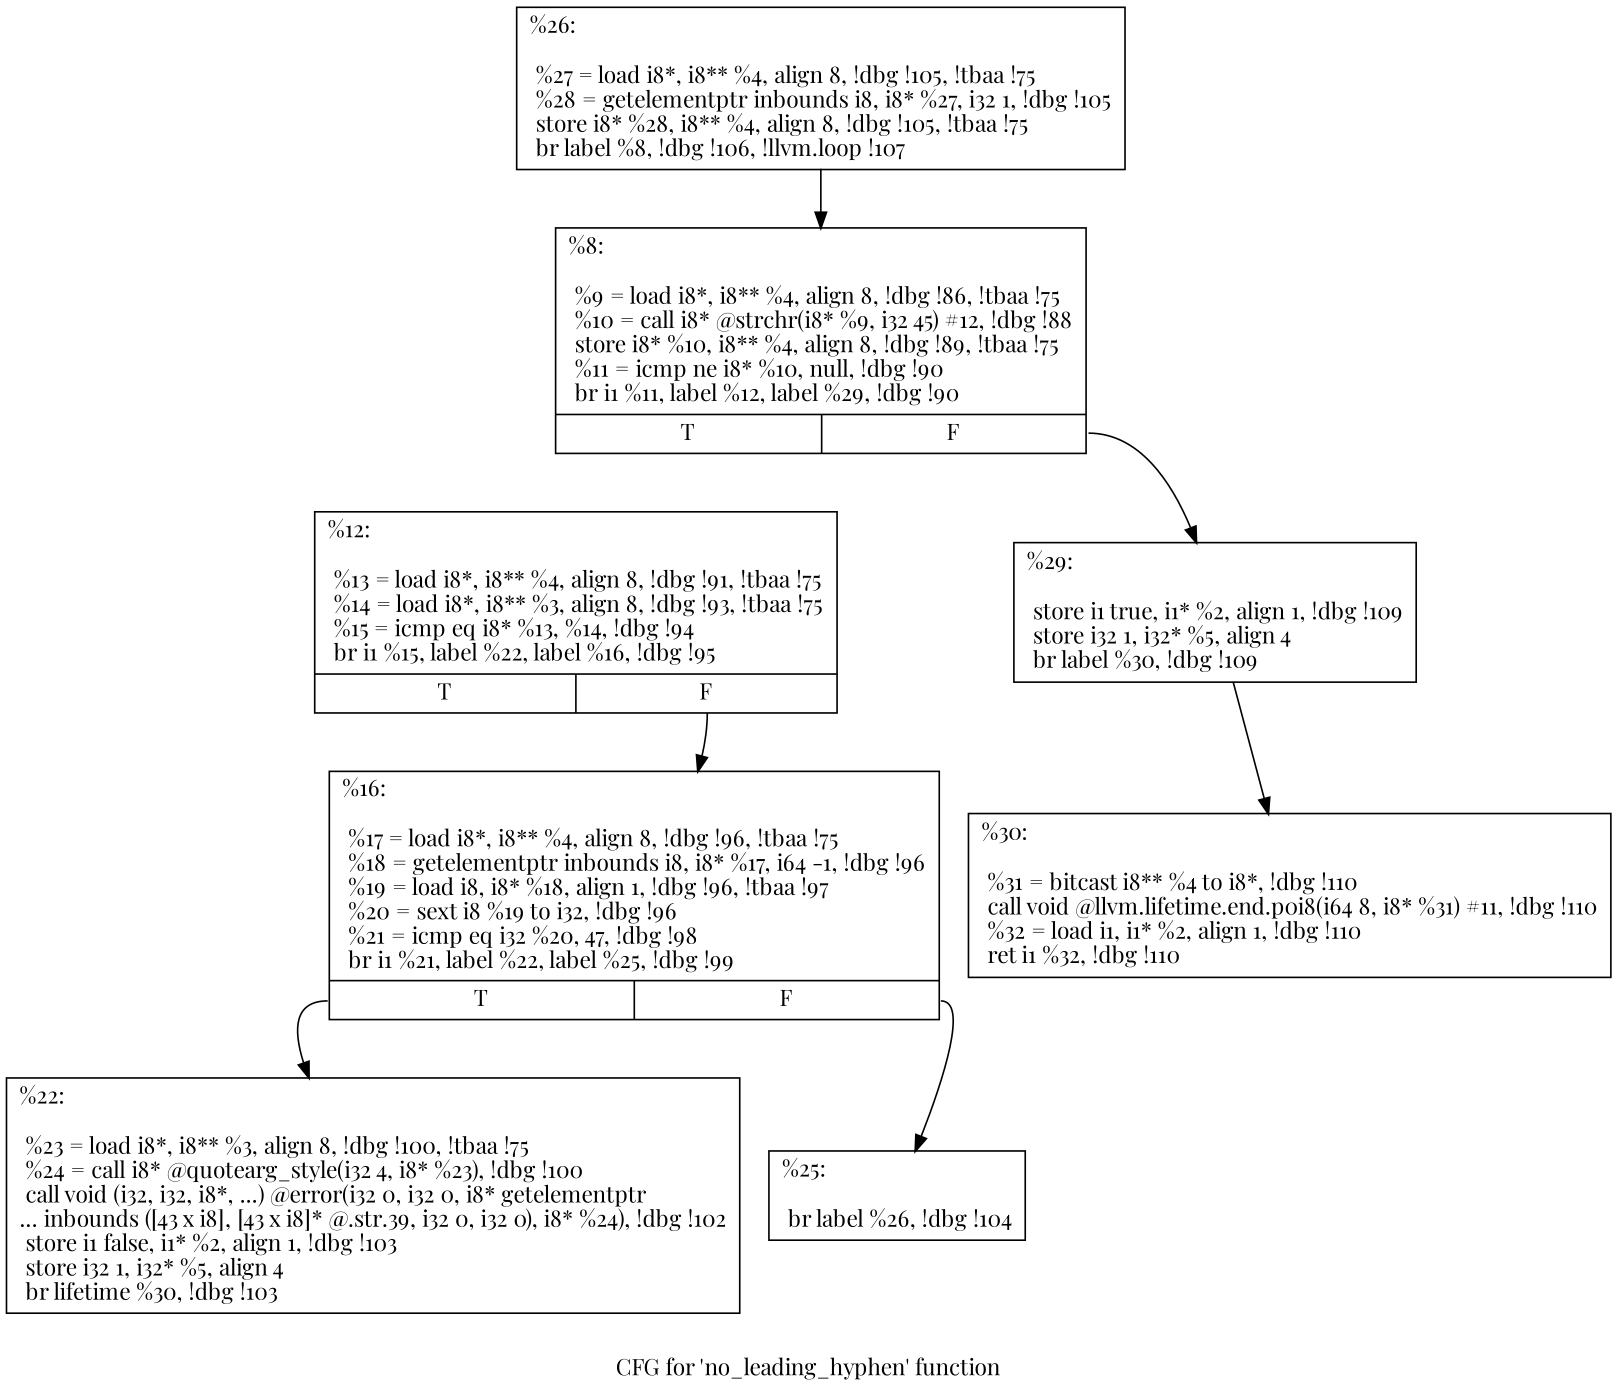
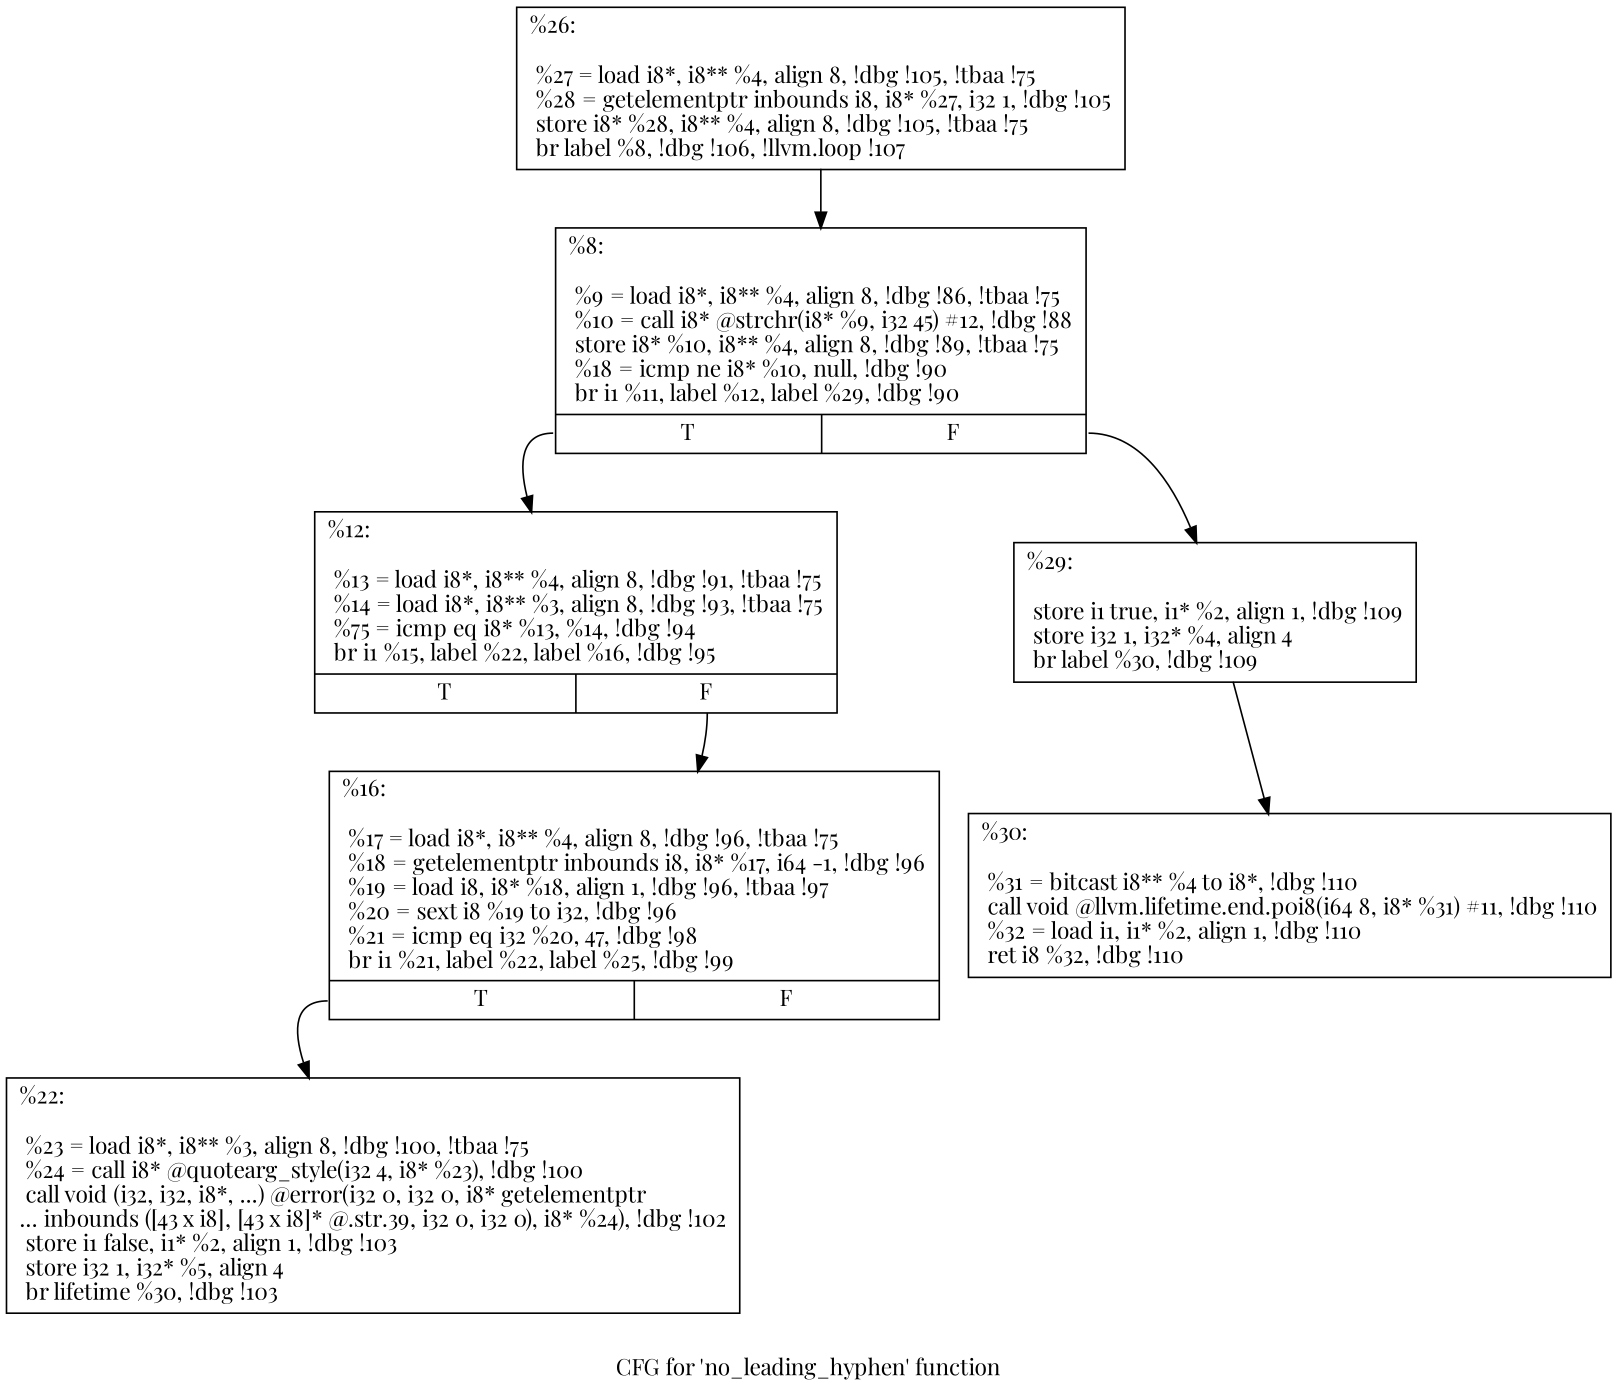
(757, 370) -> (758, 370)
none -> (524, 456)
(511, 629) -> (512, 629)
(1159, 637) -> (1160, 637)
(1081, 956) -> (1083, 956)
(897, 1196) -> none
